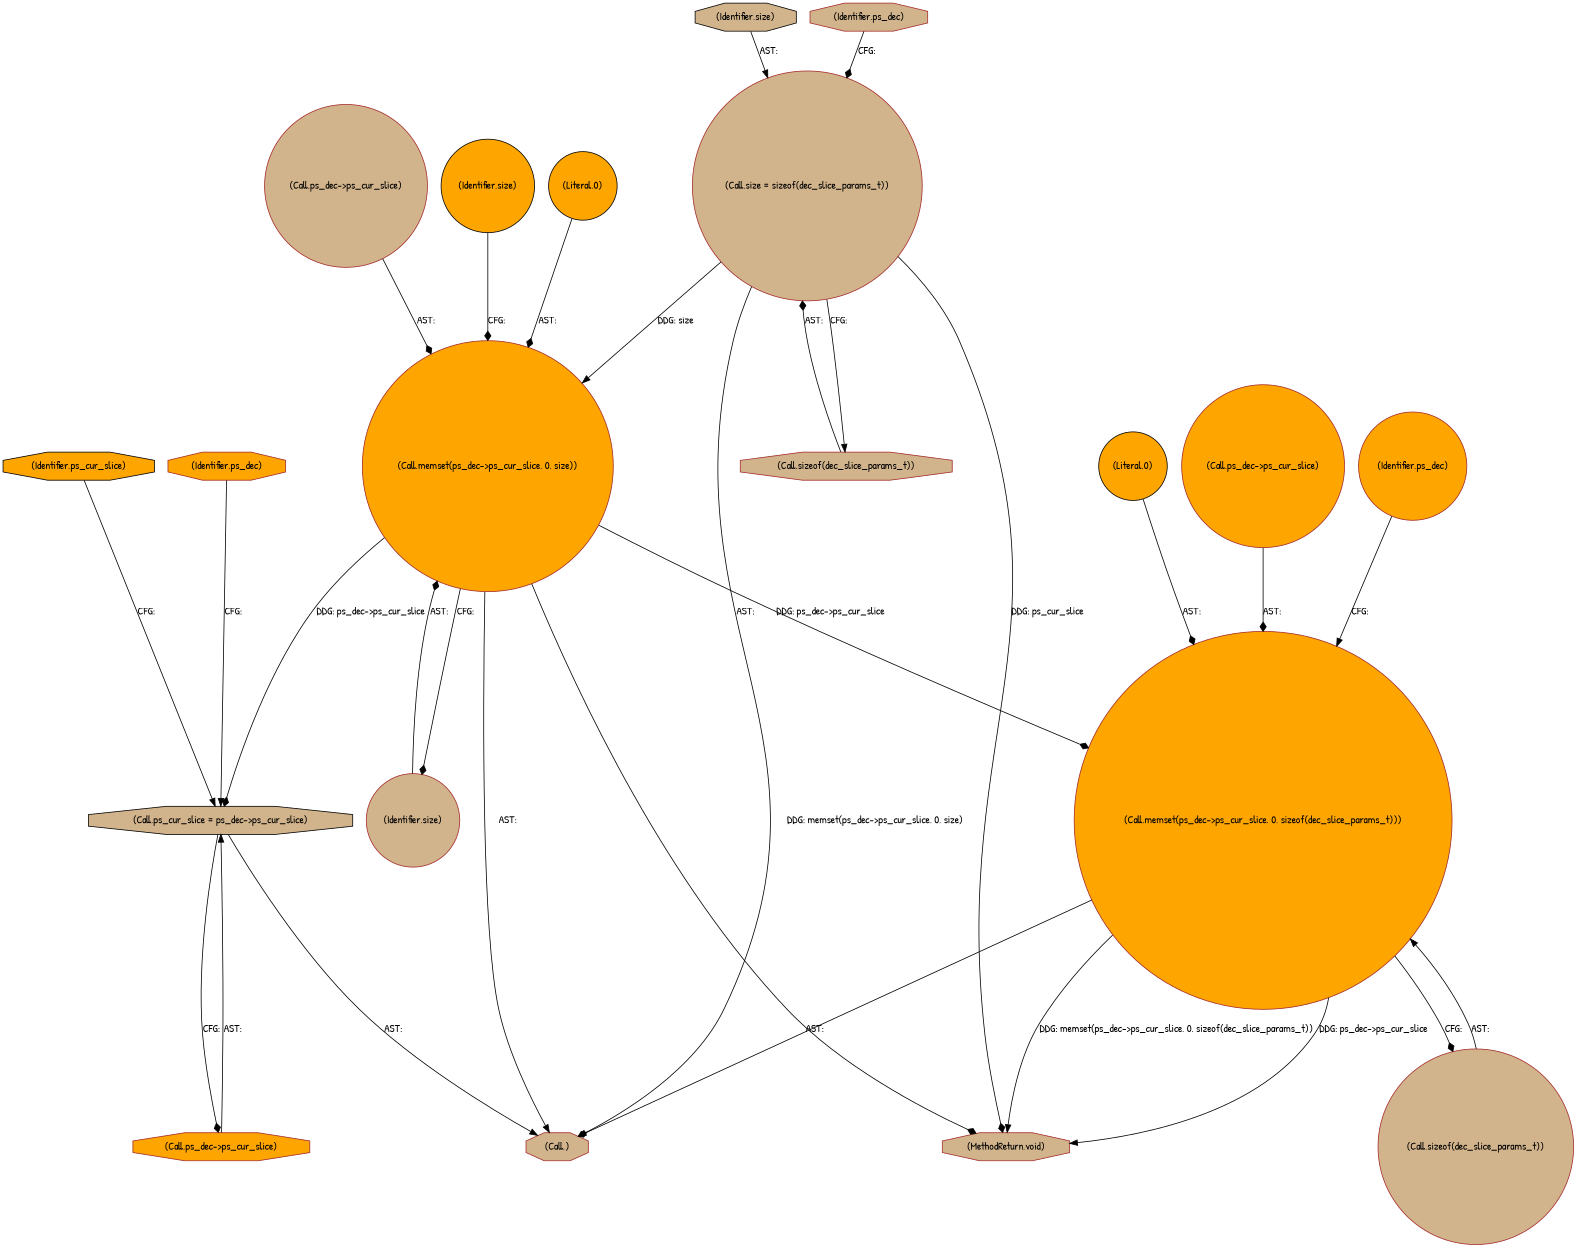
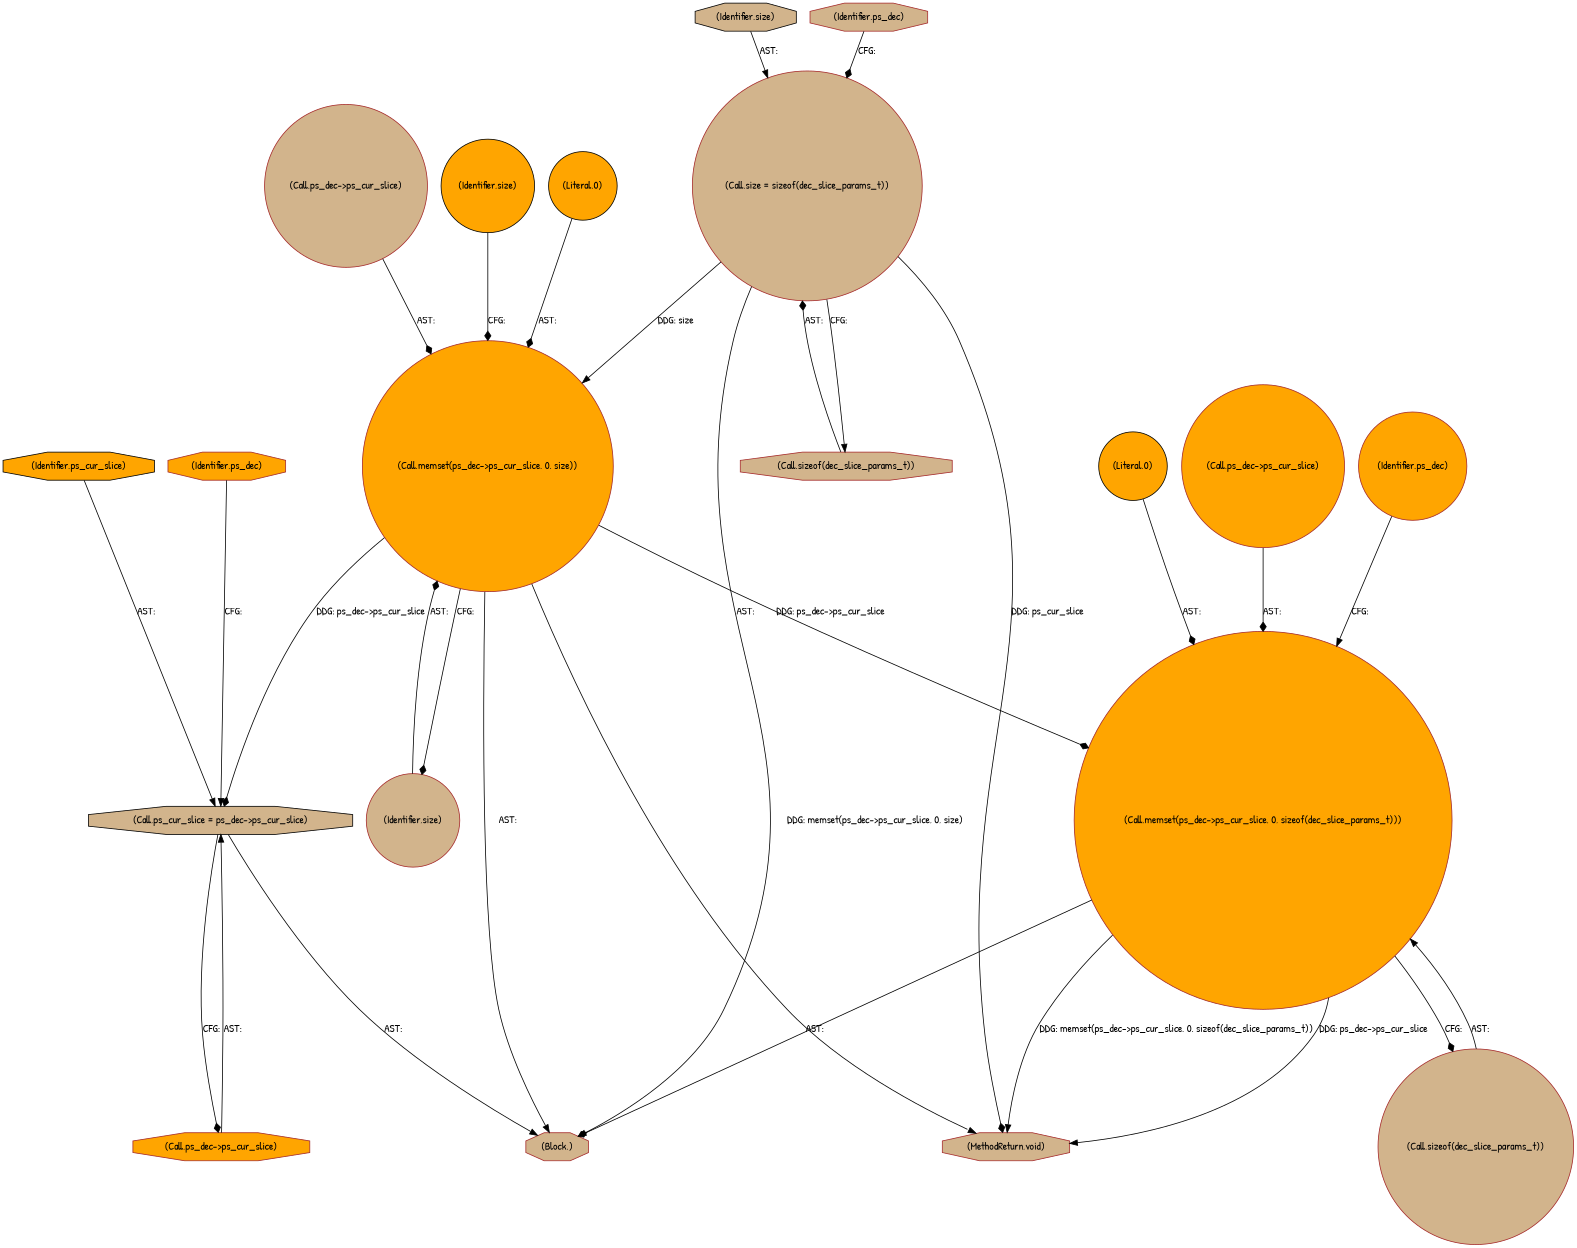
(148, 612) -> (148, 612)
(699, 900) -> (699, 900)
(557, 1147) -> (557, 1147)
